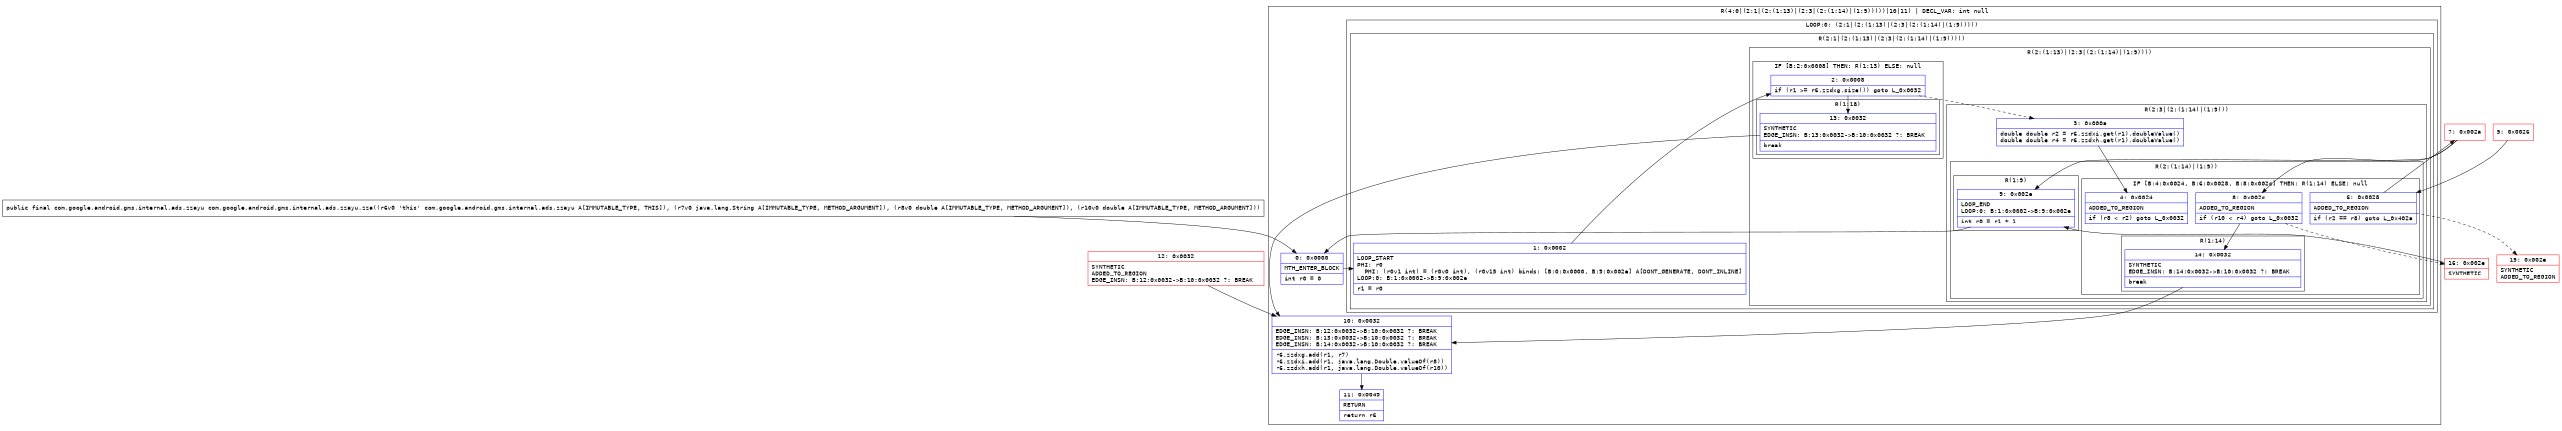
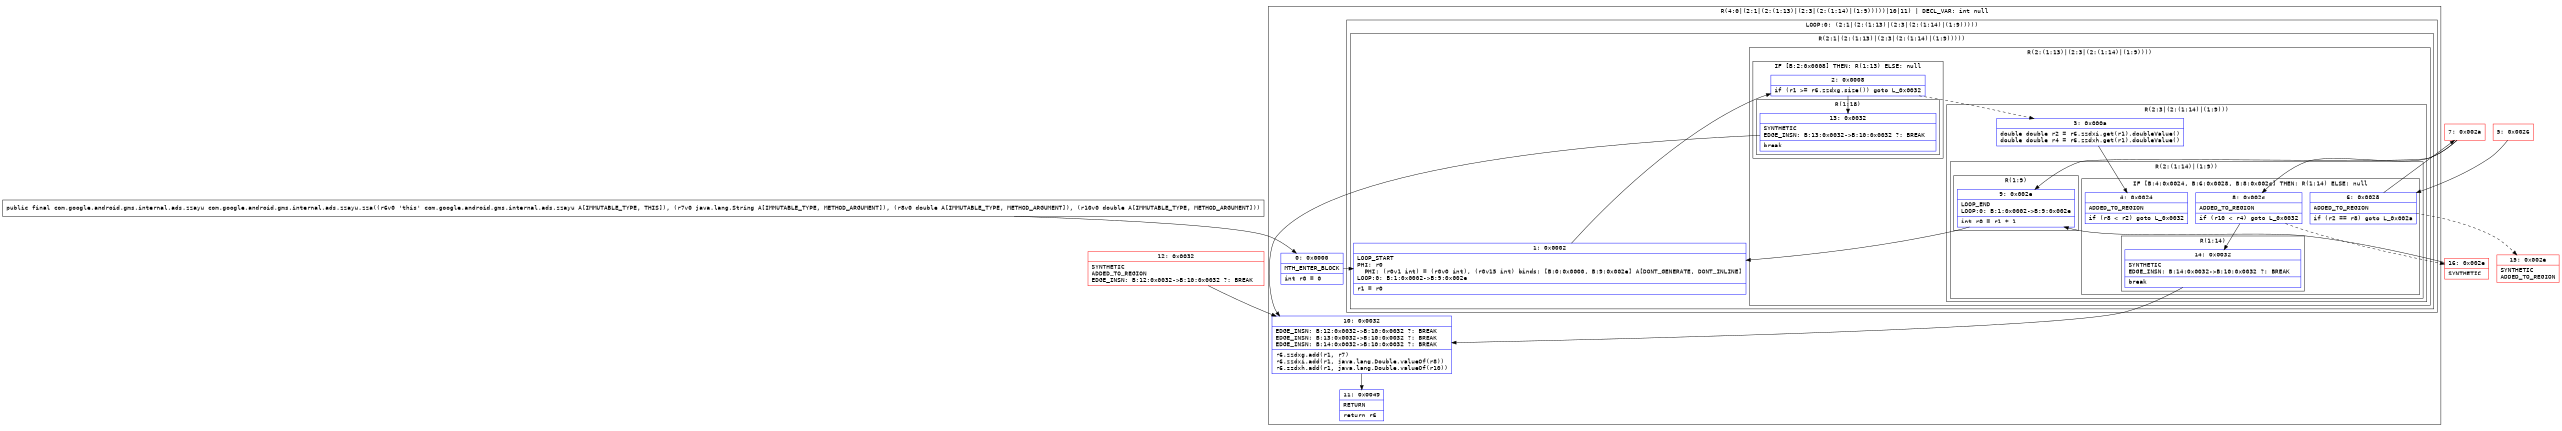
(2363, 218) -> (2363, 218)
(1647, 232) -> (1861, 248)
